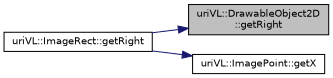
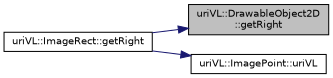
(259, 64) -> (259, 64)
